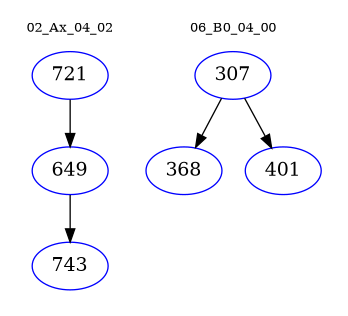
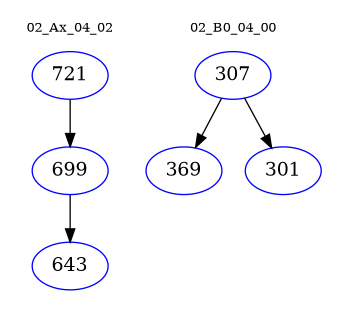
(234, 28) -> (234, 28)
(70, 171) -> (70, 171)
(184, 171) -> (184, 171)
(283, 171) -> (283, 171)
(70, 266) -> (70, 266)
